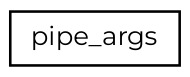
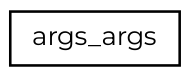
(95, 38) -> (95, 38)
